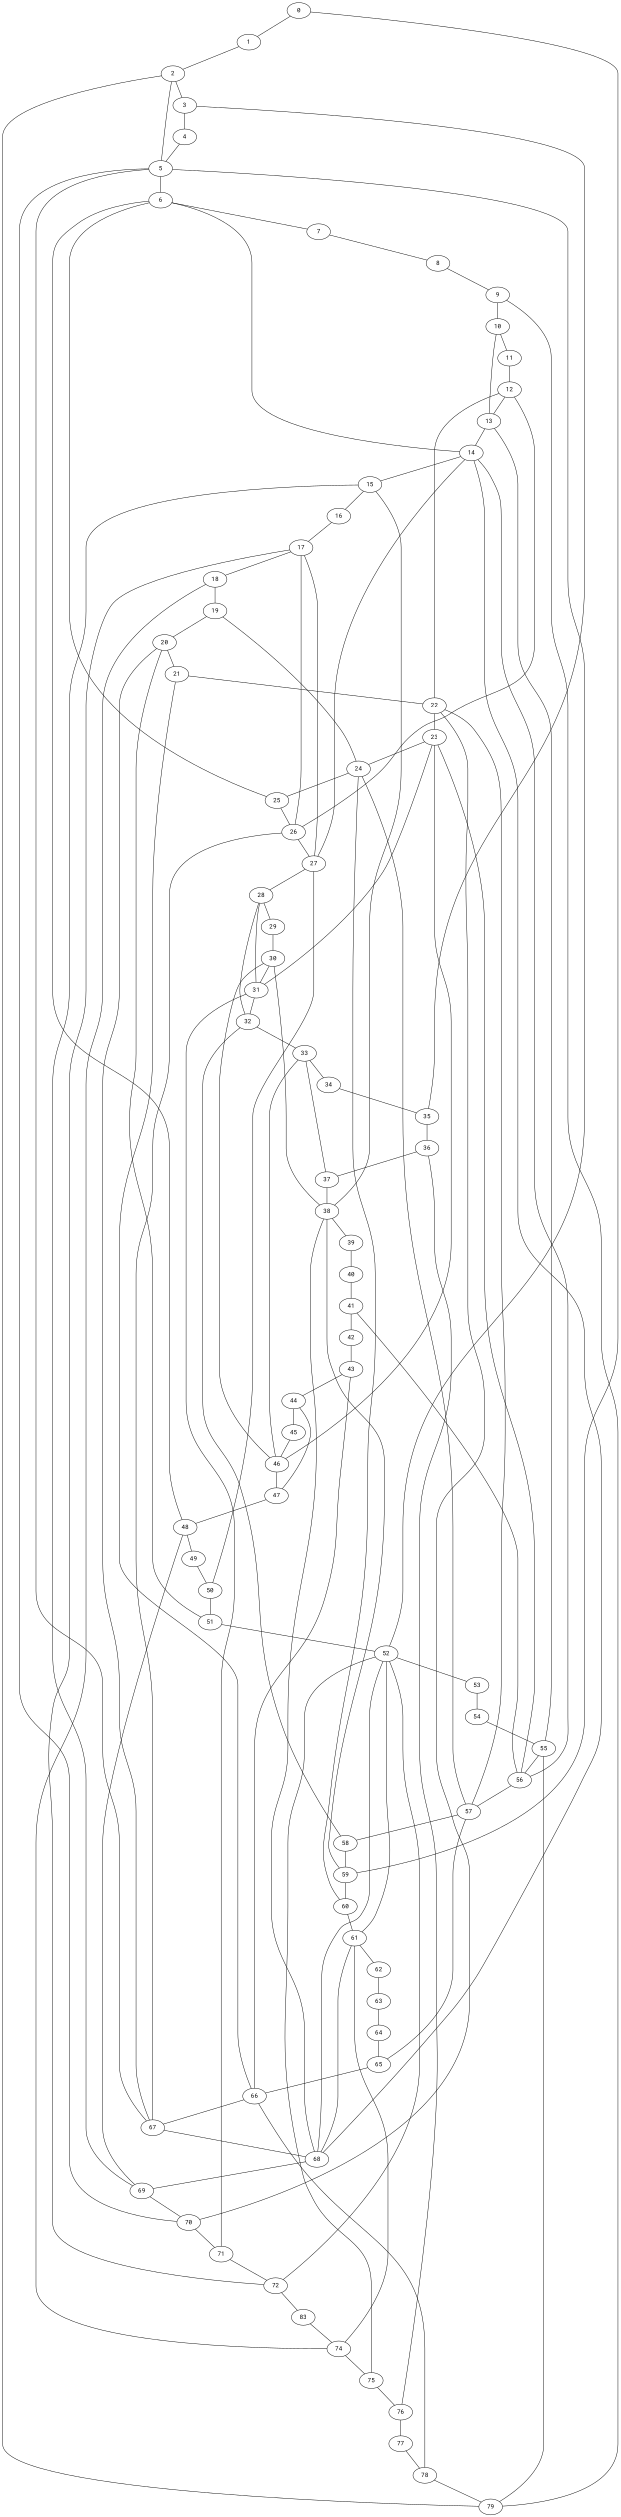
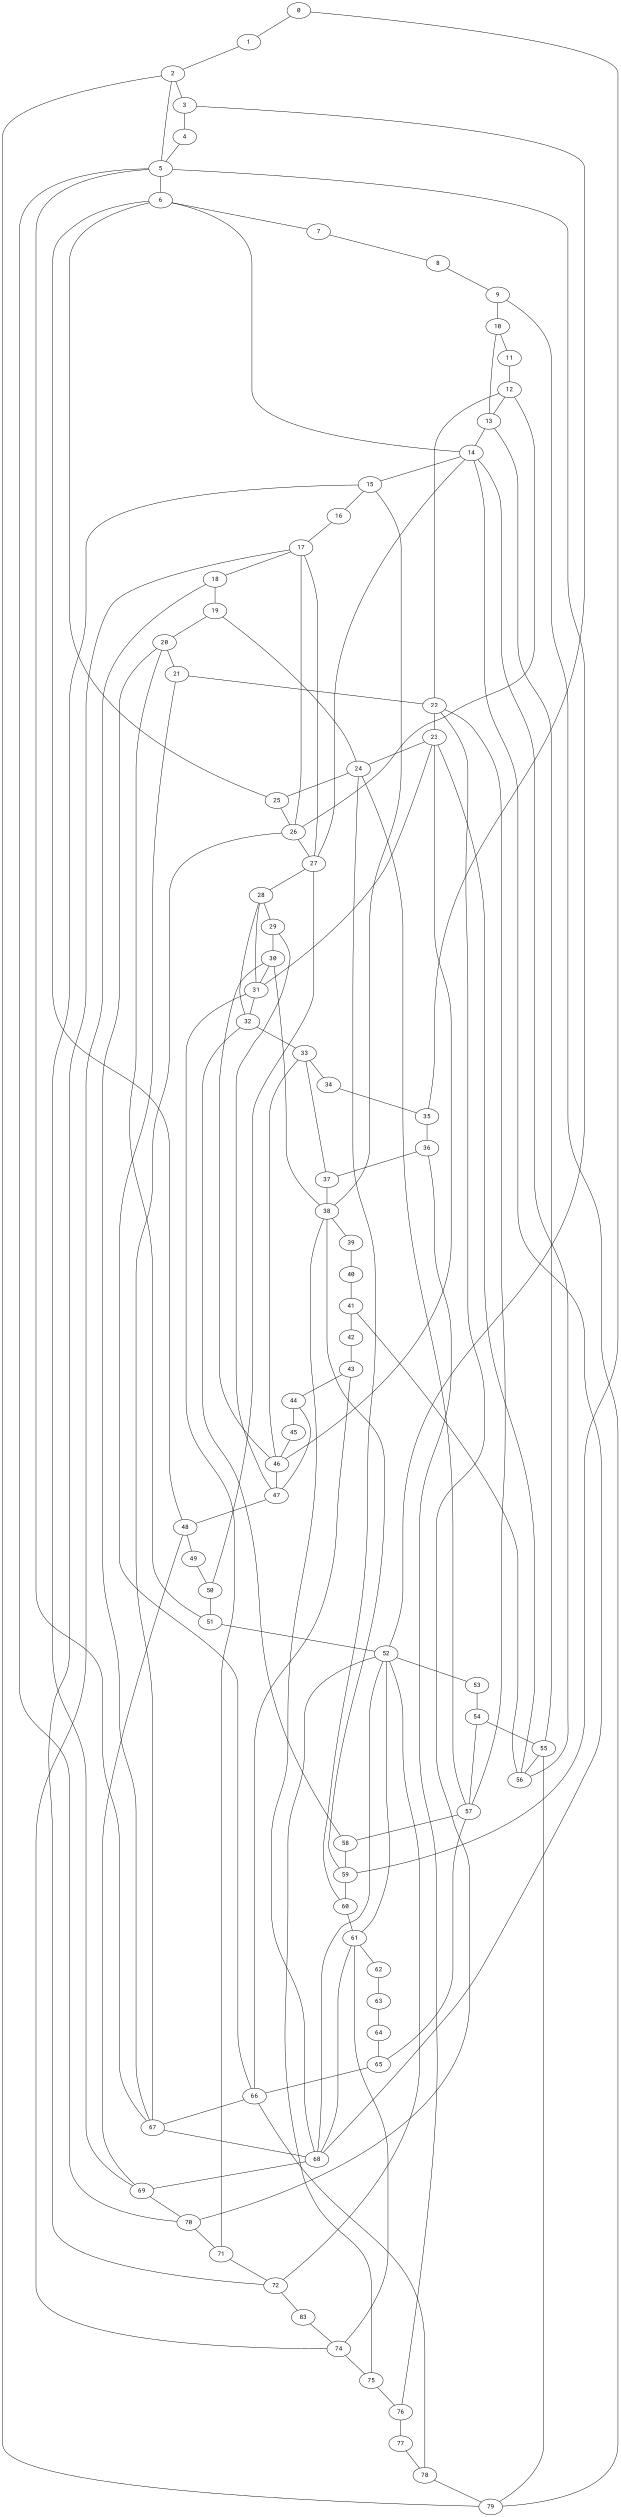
none -> (236, 1207)
(494, 1796) -> (473, 1764)
